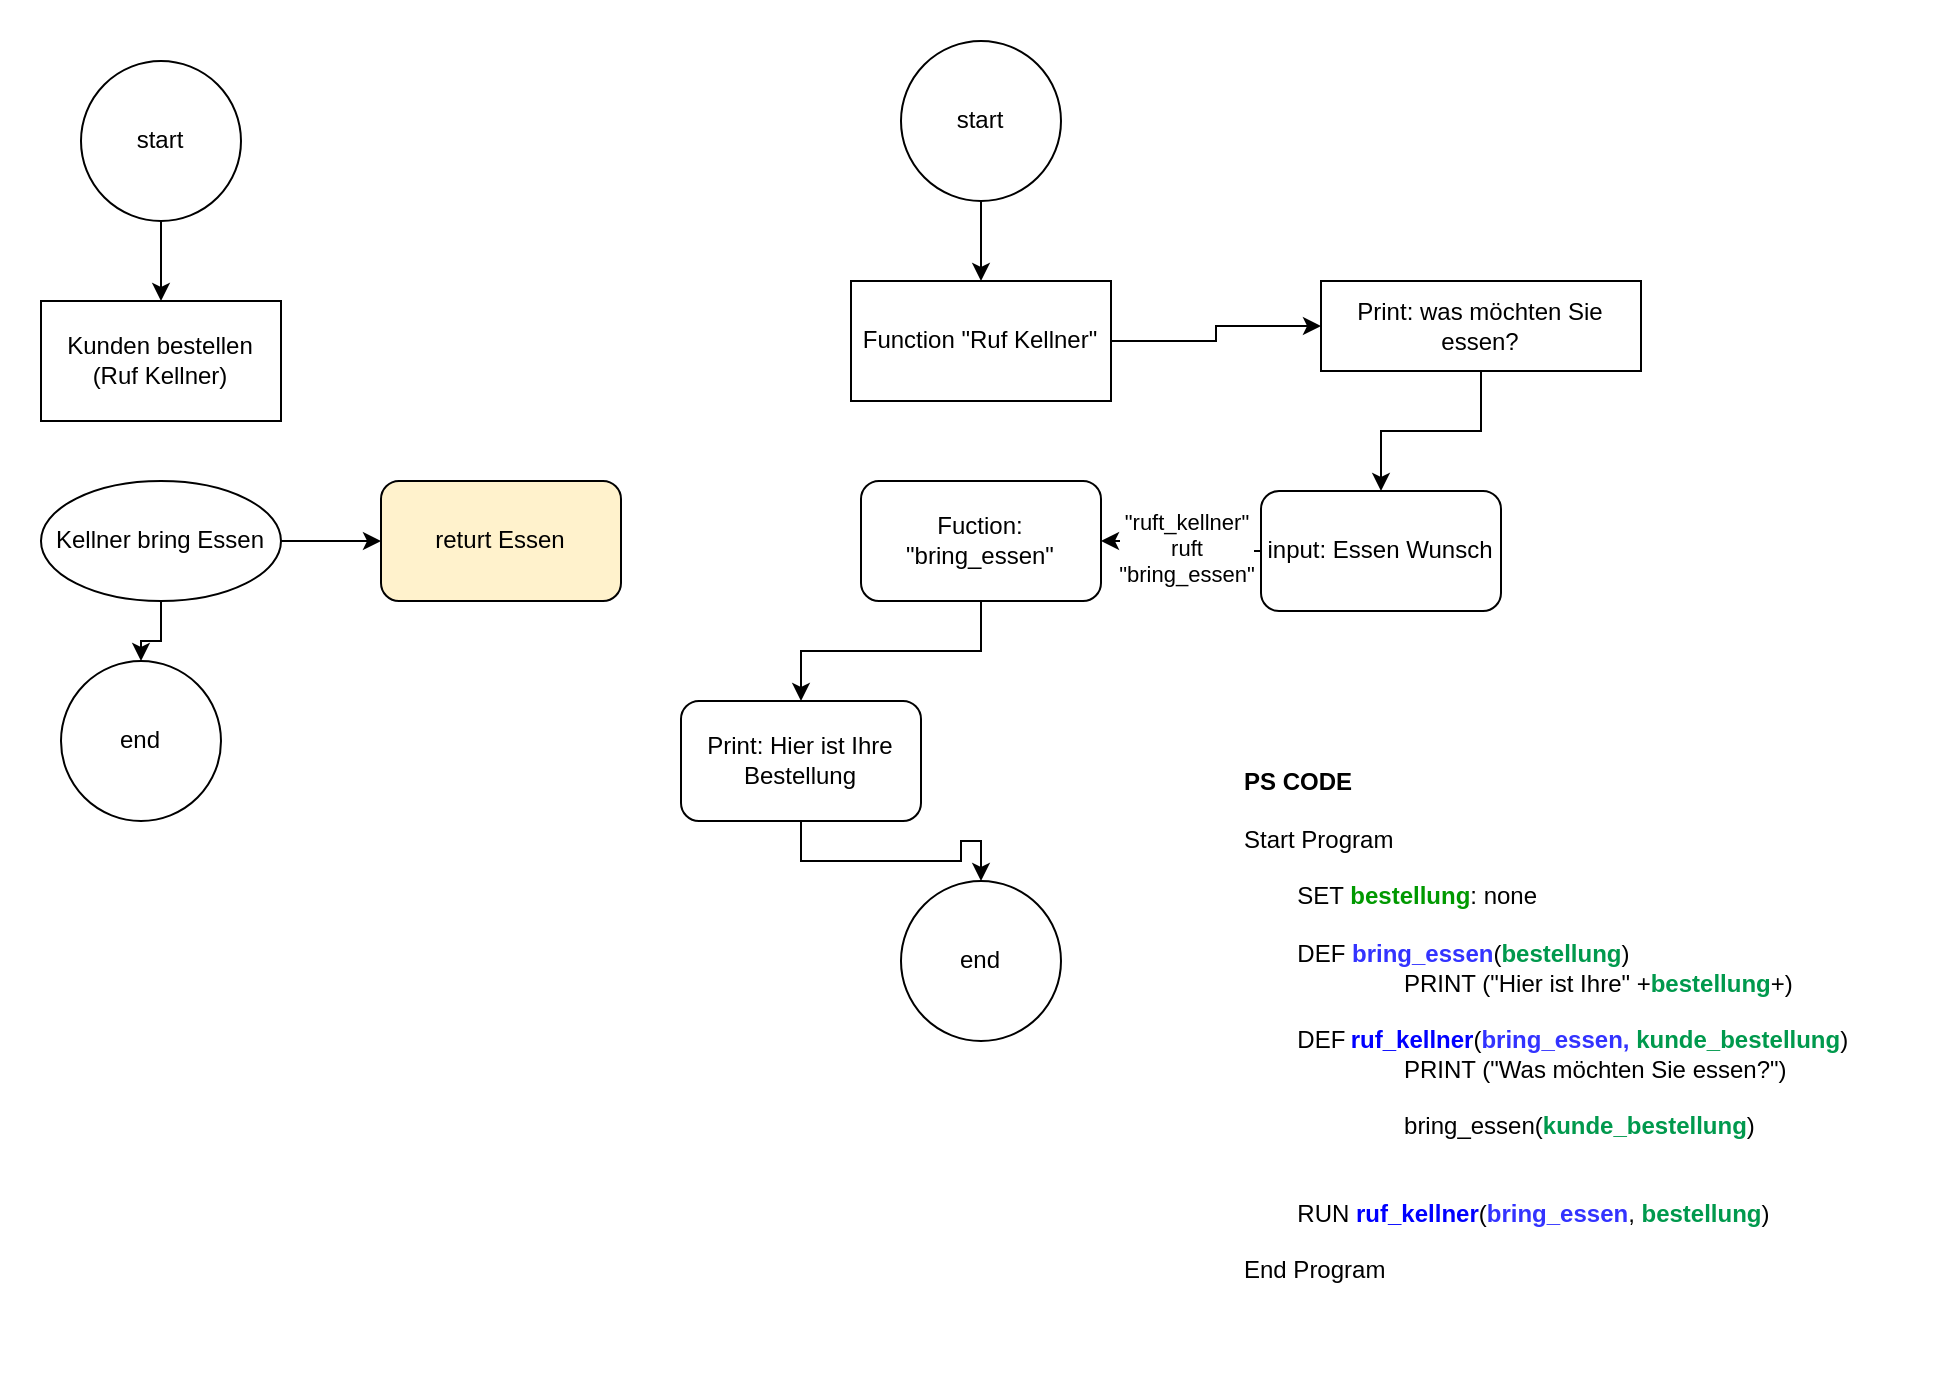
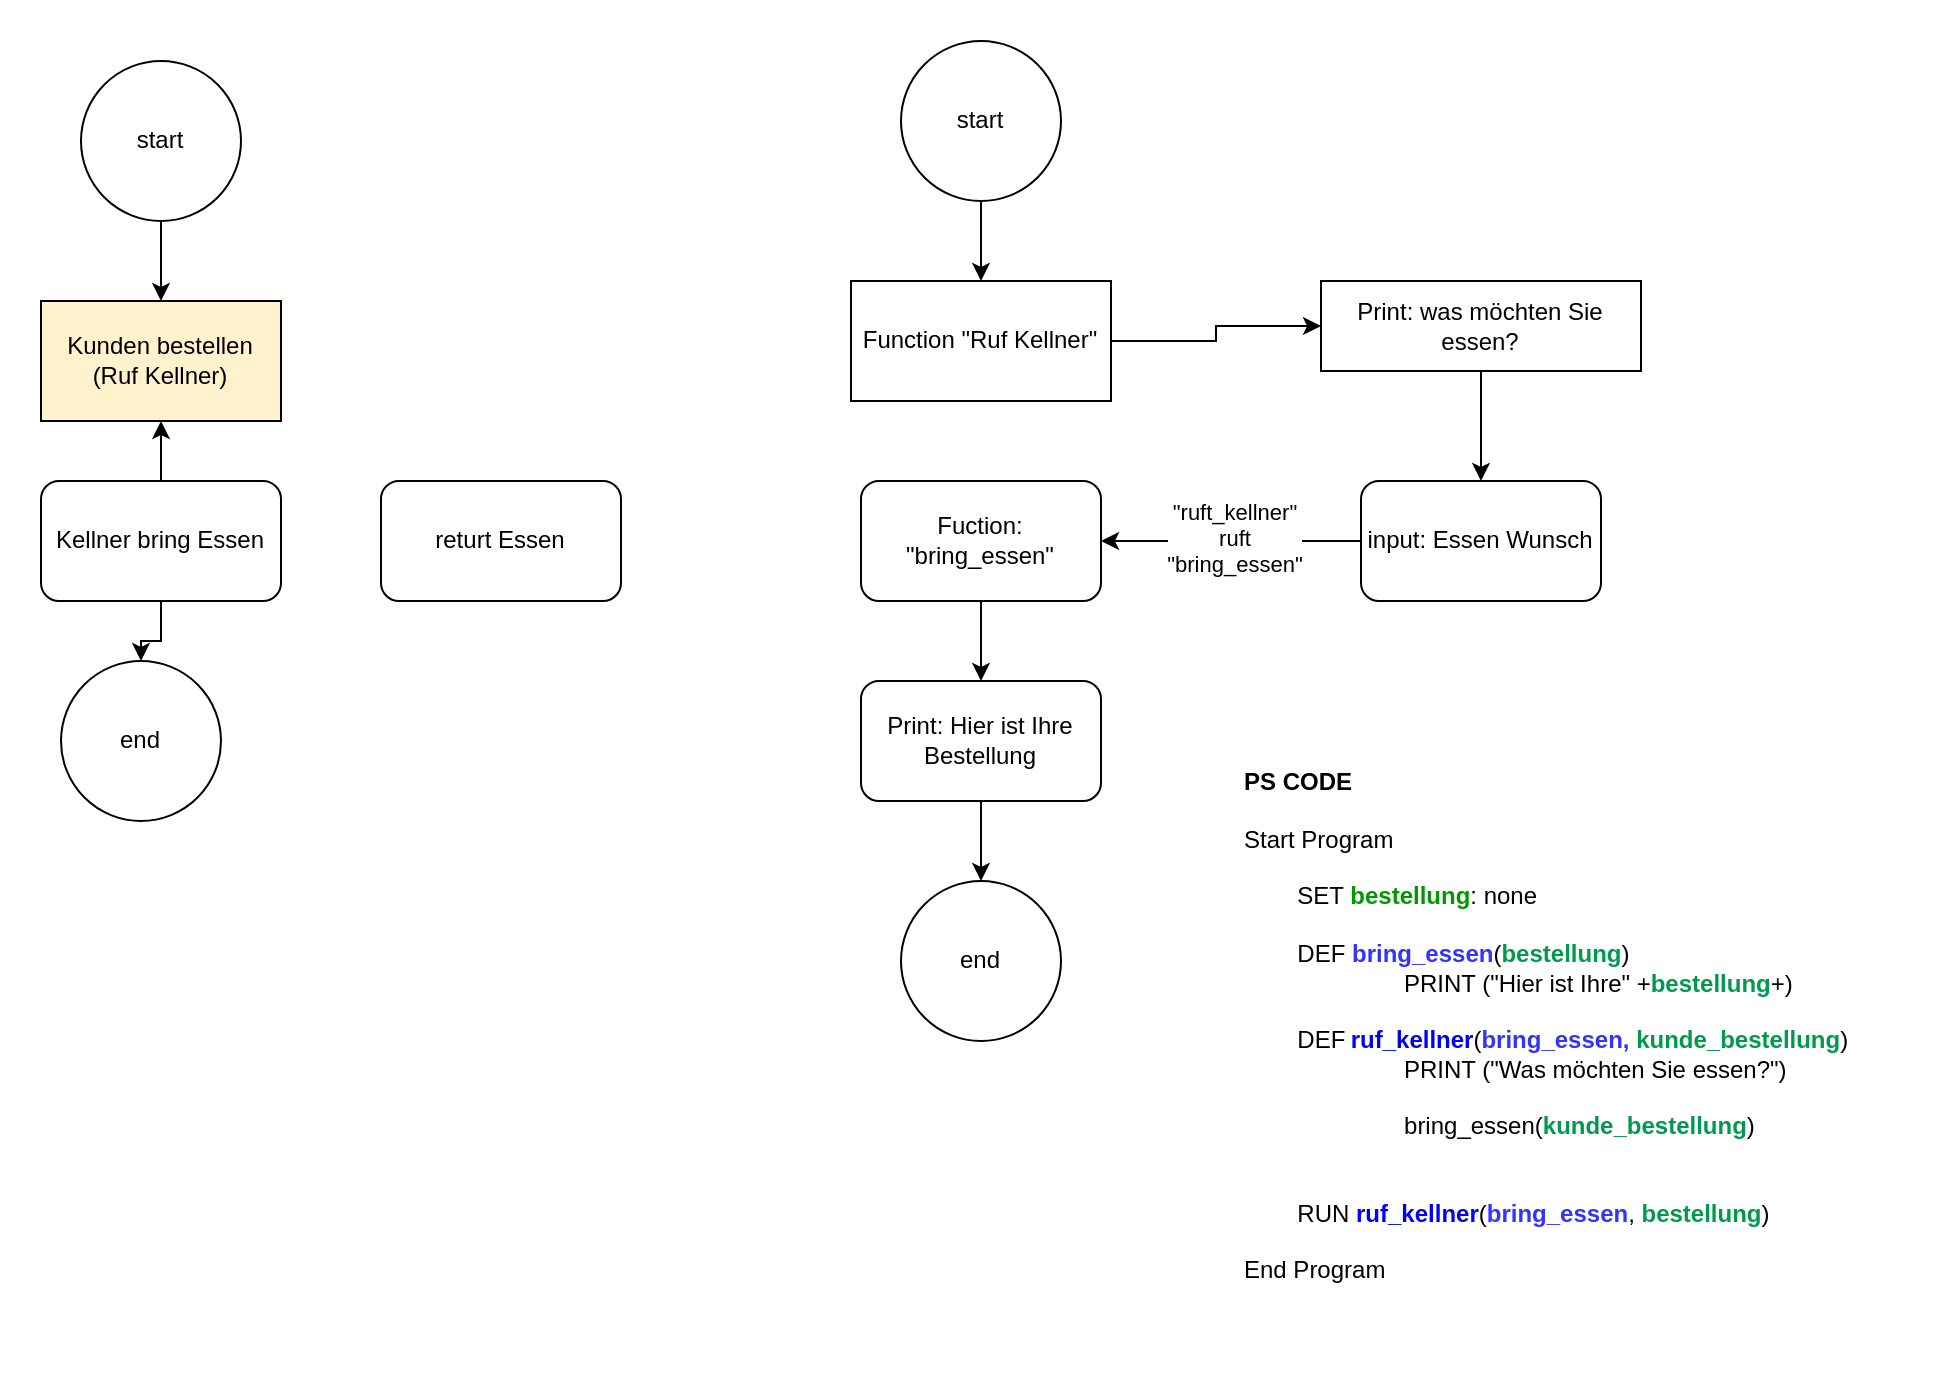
(161, 361) -> (161, 361)
(161, 541) -> (161, 541)
(324, 541) -> (161, 444)
(501, 541) -> (501, 541)
(1381, 551) -> (1481, 541)
(801, 761) -> (981, 741)
